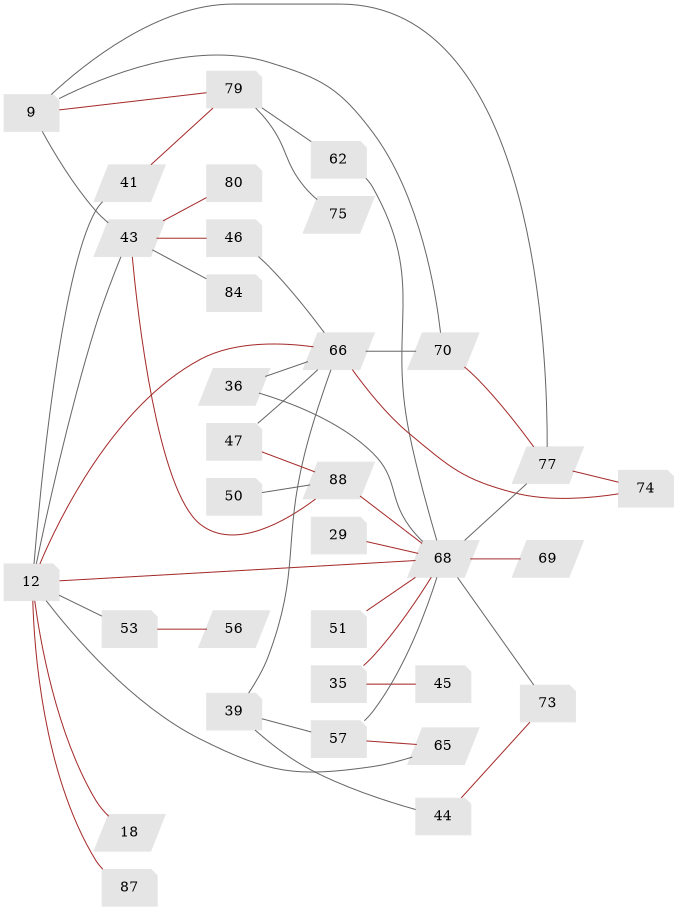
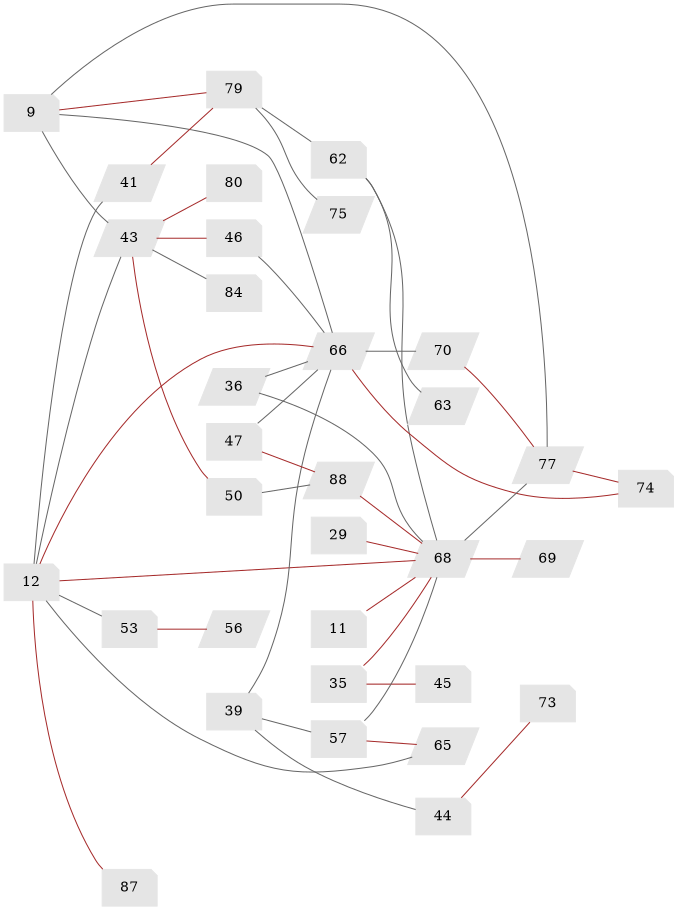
(326, 86) -> (257, 149)
none -> (443, 406)
(166, 457) -> (157, 372)
(339, 629) -> (339, 629)
(496, 631) -> none
(130, 833) -> none
